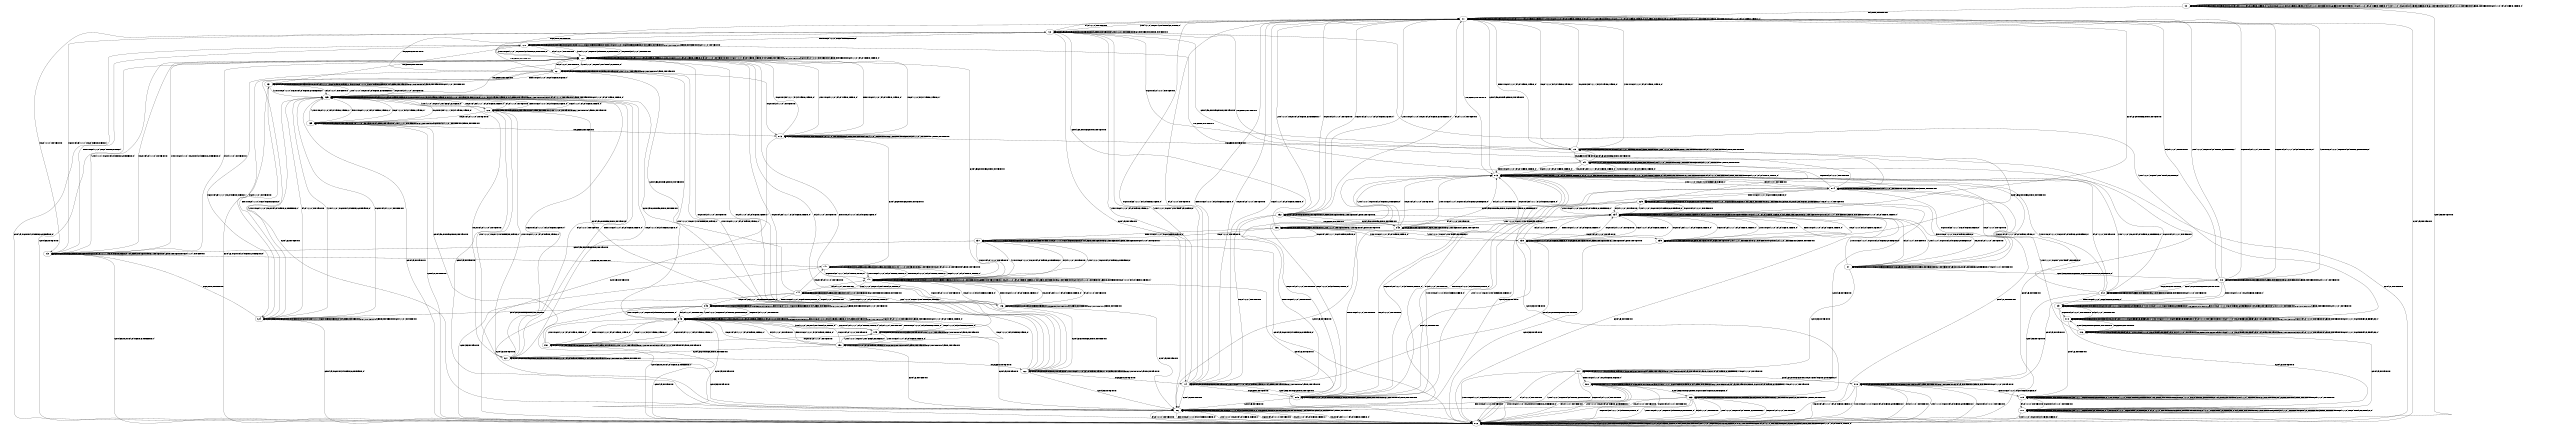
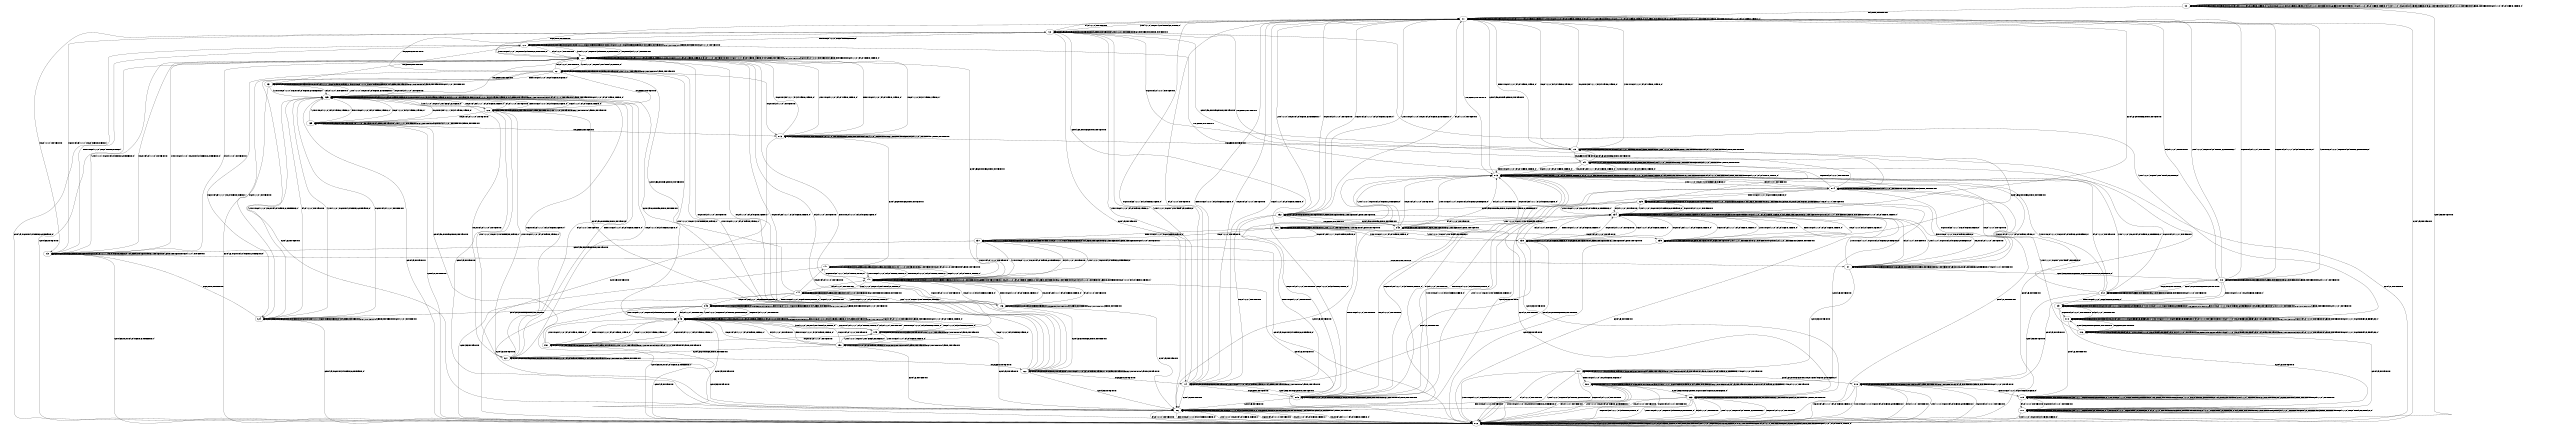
(507, 60) -> (613, 105)
(241, 199) -> none
(436, 259) -> (947, 258)
none -> (1648, 353)
